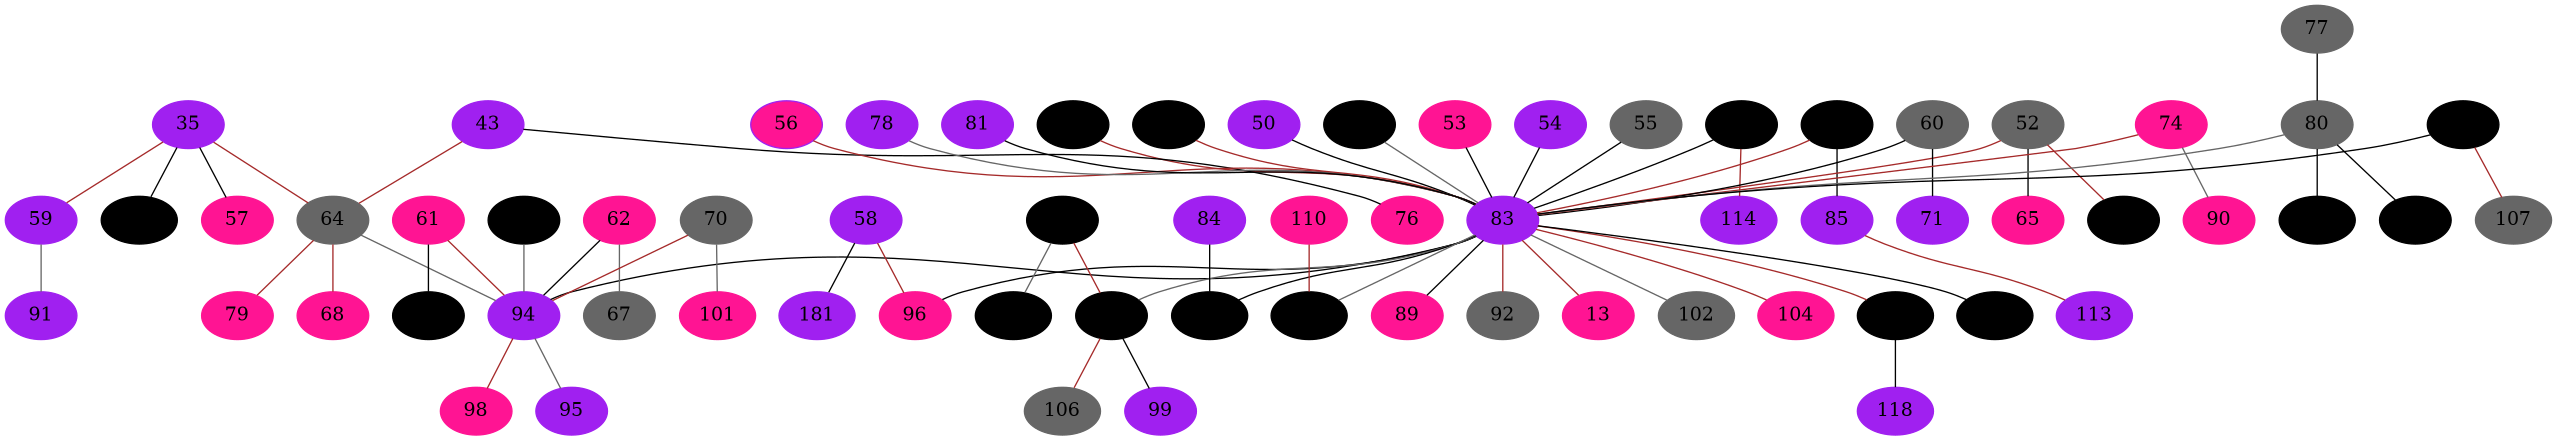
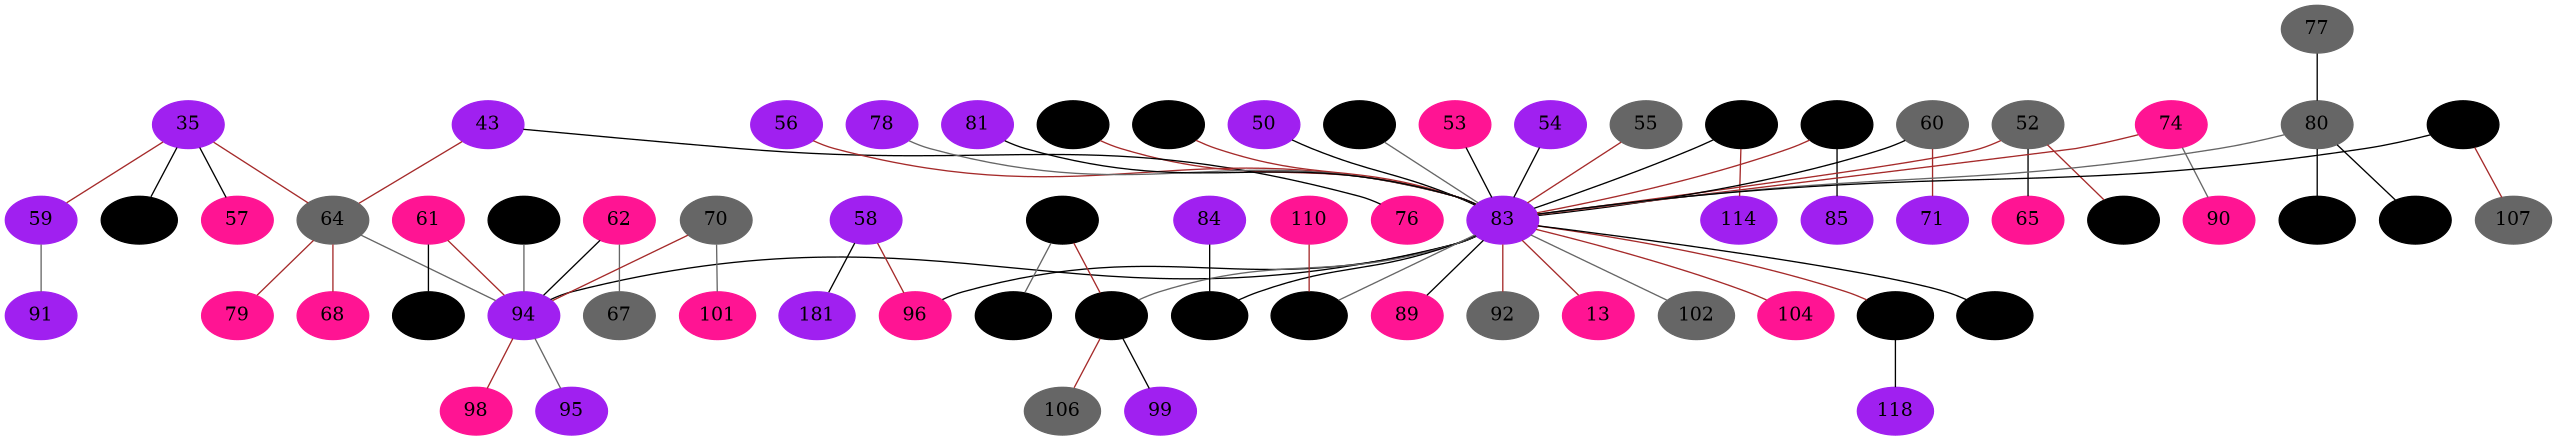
(787, 125) -> (787, 125)
(1574, 173) -> (1574, 173)
(1933, 173) -> (1933, 173)
(2094, 316) -> none
